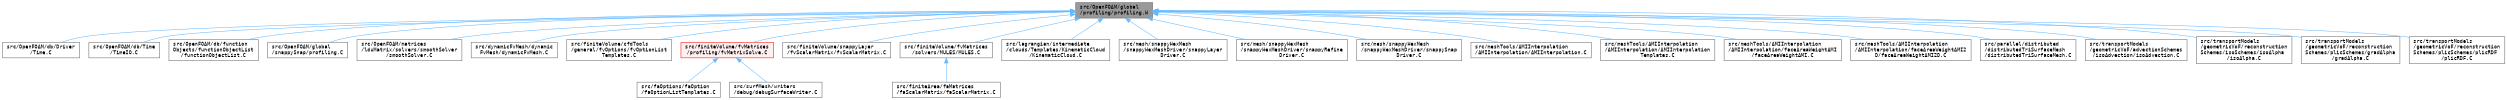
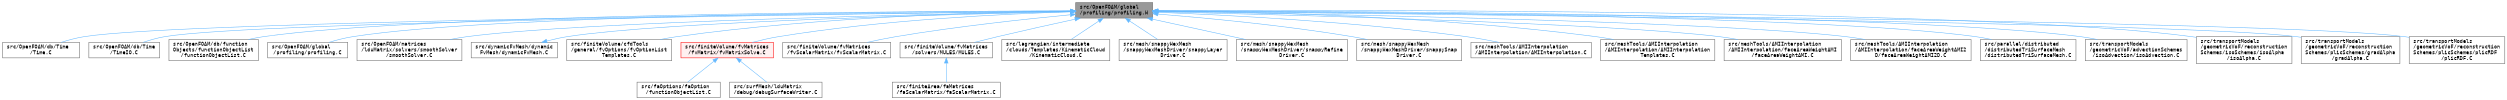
(680, 26) -> (705, 25)
(41, 50) -> (41, 50)
(308, 50) -> (308, 50)
(727, 50) -> (727, 50)
(837, 50) -> (837, 50)
(679, 90) -> (679, 90)
(776, 90) -> (776, 90)
